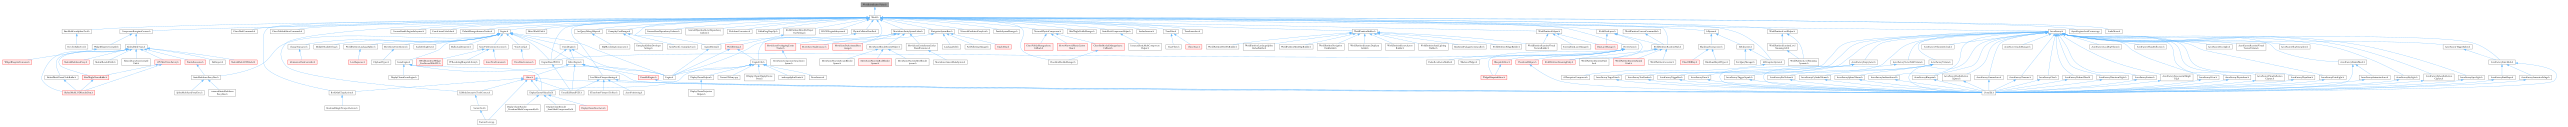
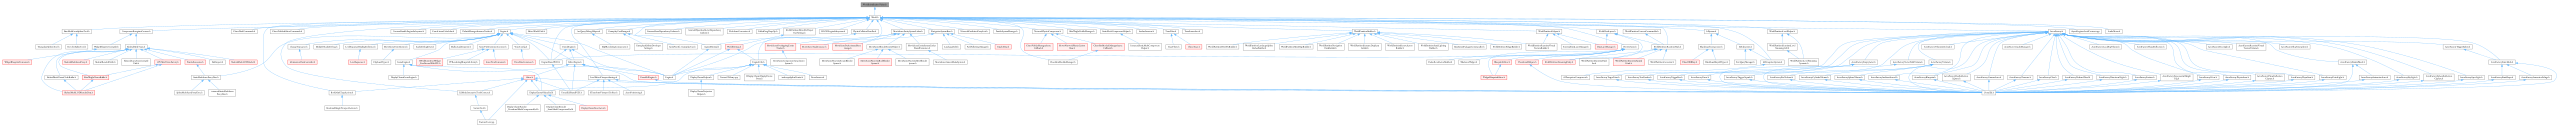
none -> (48, 47)
(361, 47) -> (361, 47)
